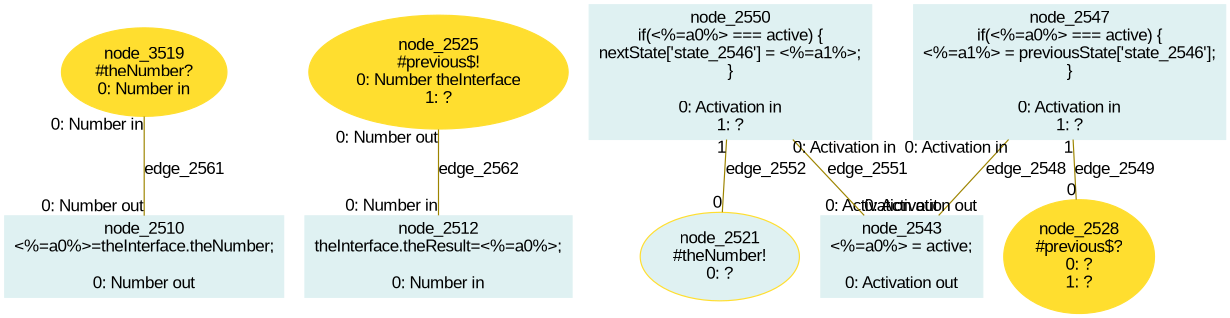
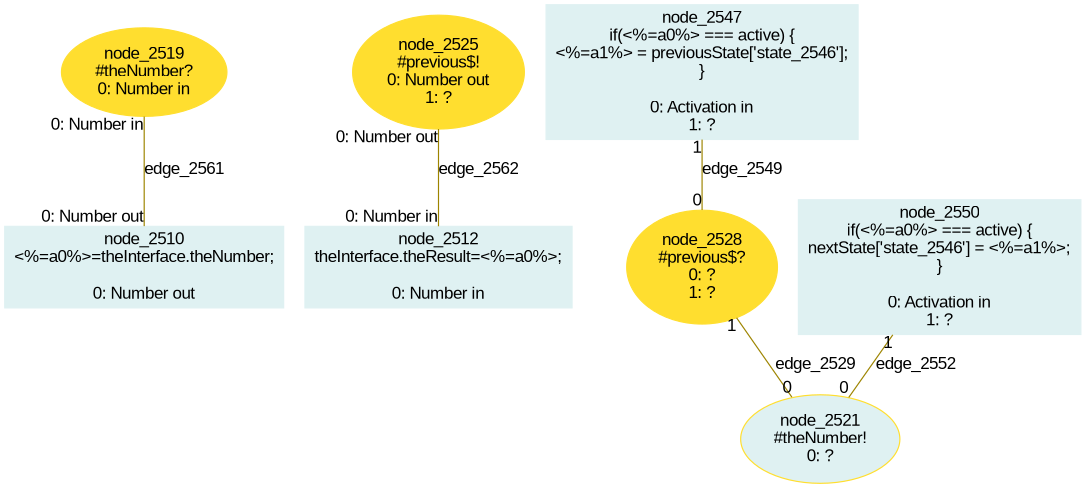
(144, 72) -> (144, 72)
(439, 72) -> (439, 72)
(902, 257) -> none
none -> (764, 357)
